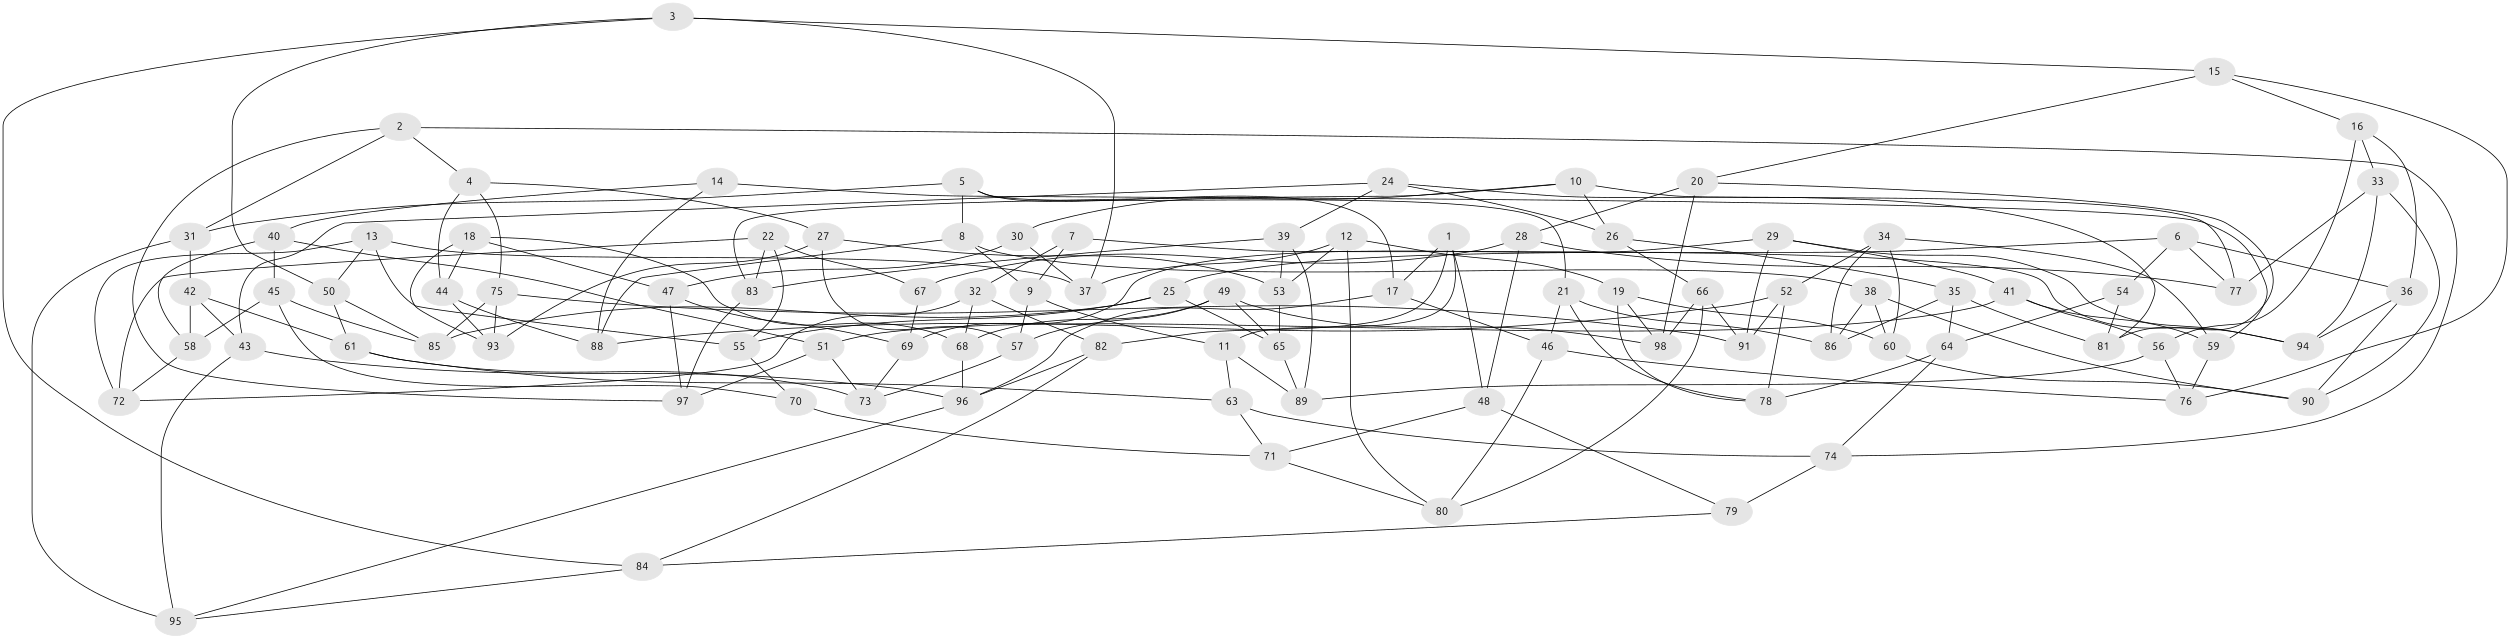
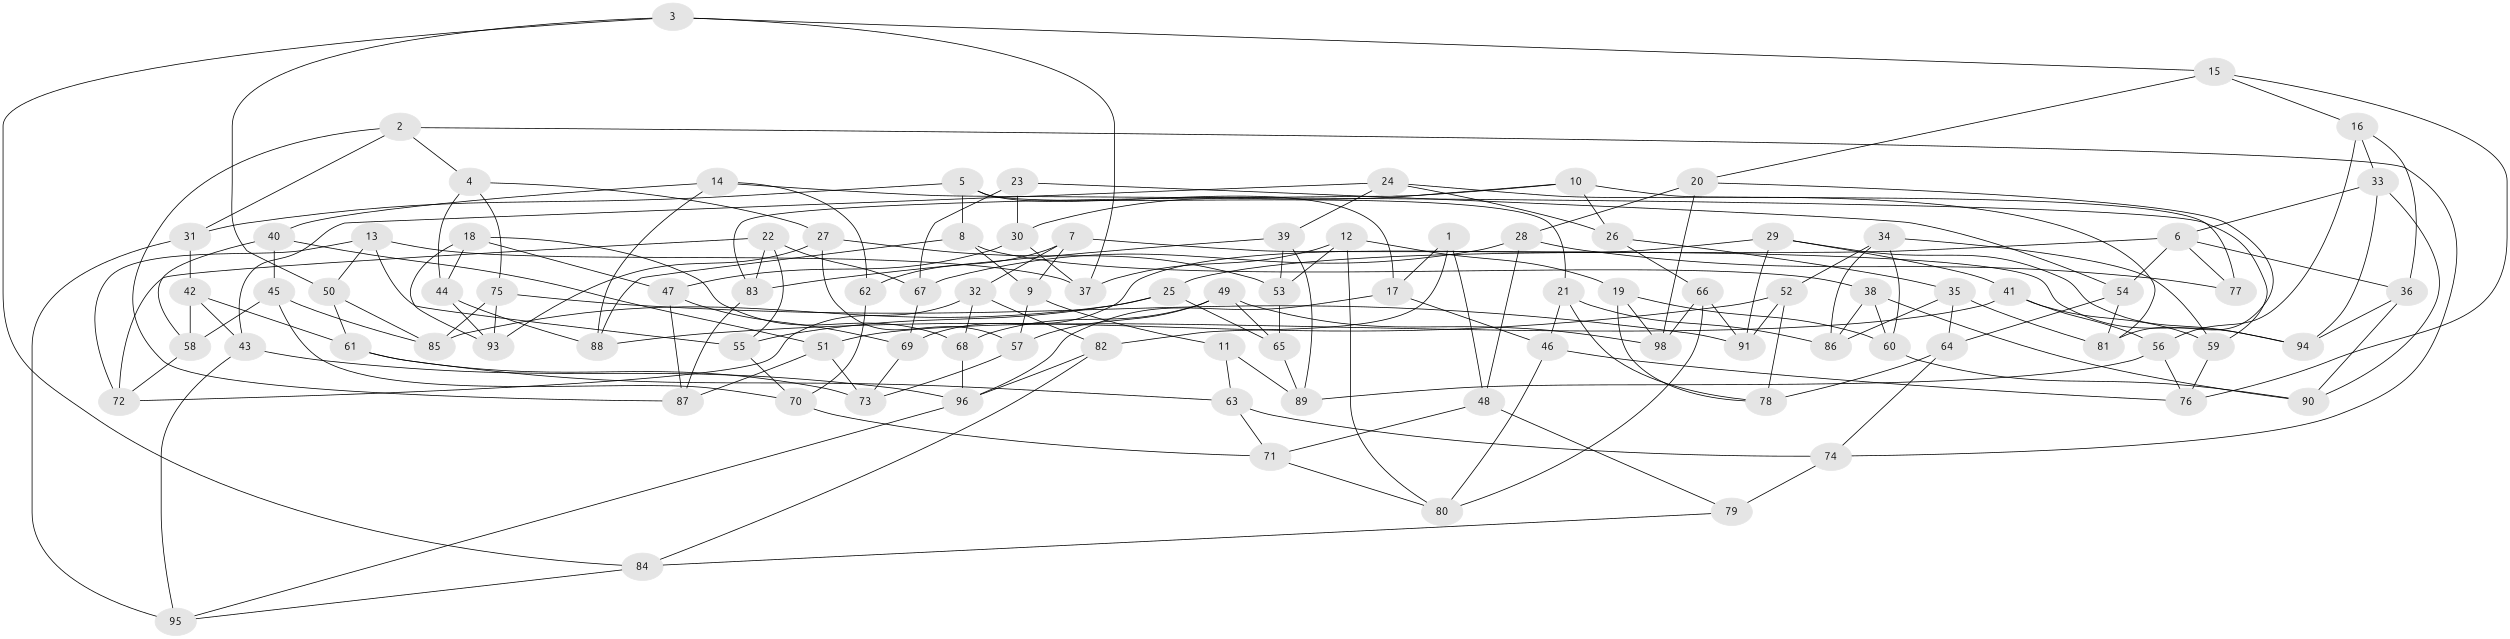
none -> (1017, 182)
(2307, 237) -> (2278, 209)
none -> (865, 292)
(1406, 322) -> none
(683, 402) -> (683, 402)
